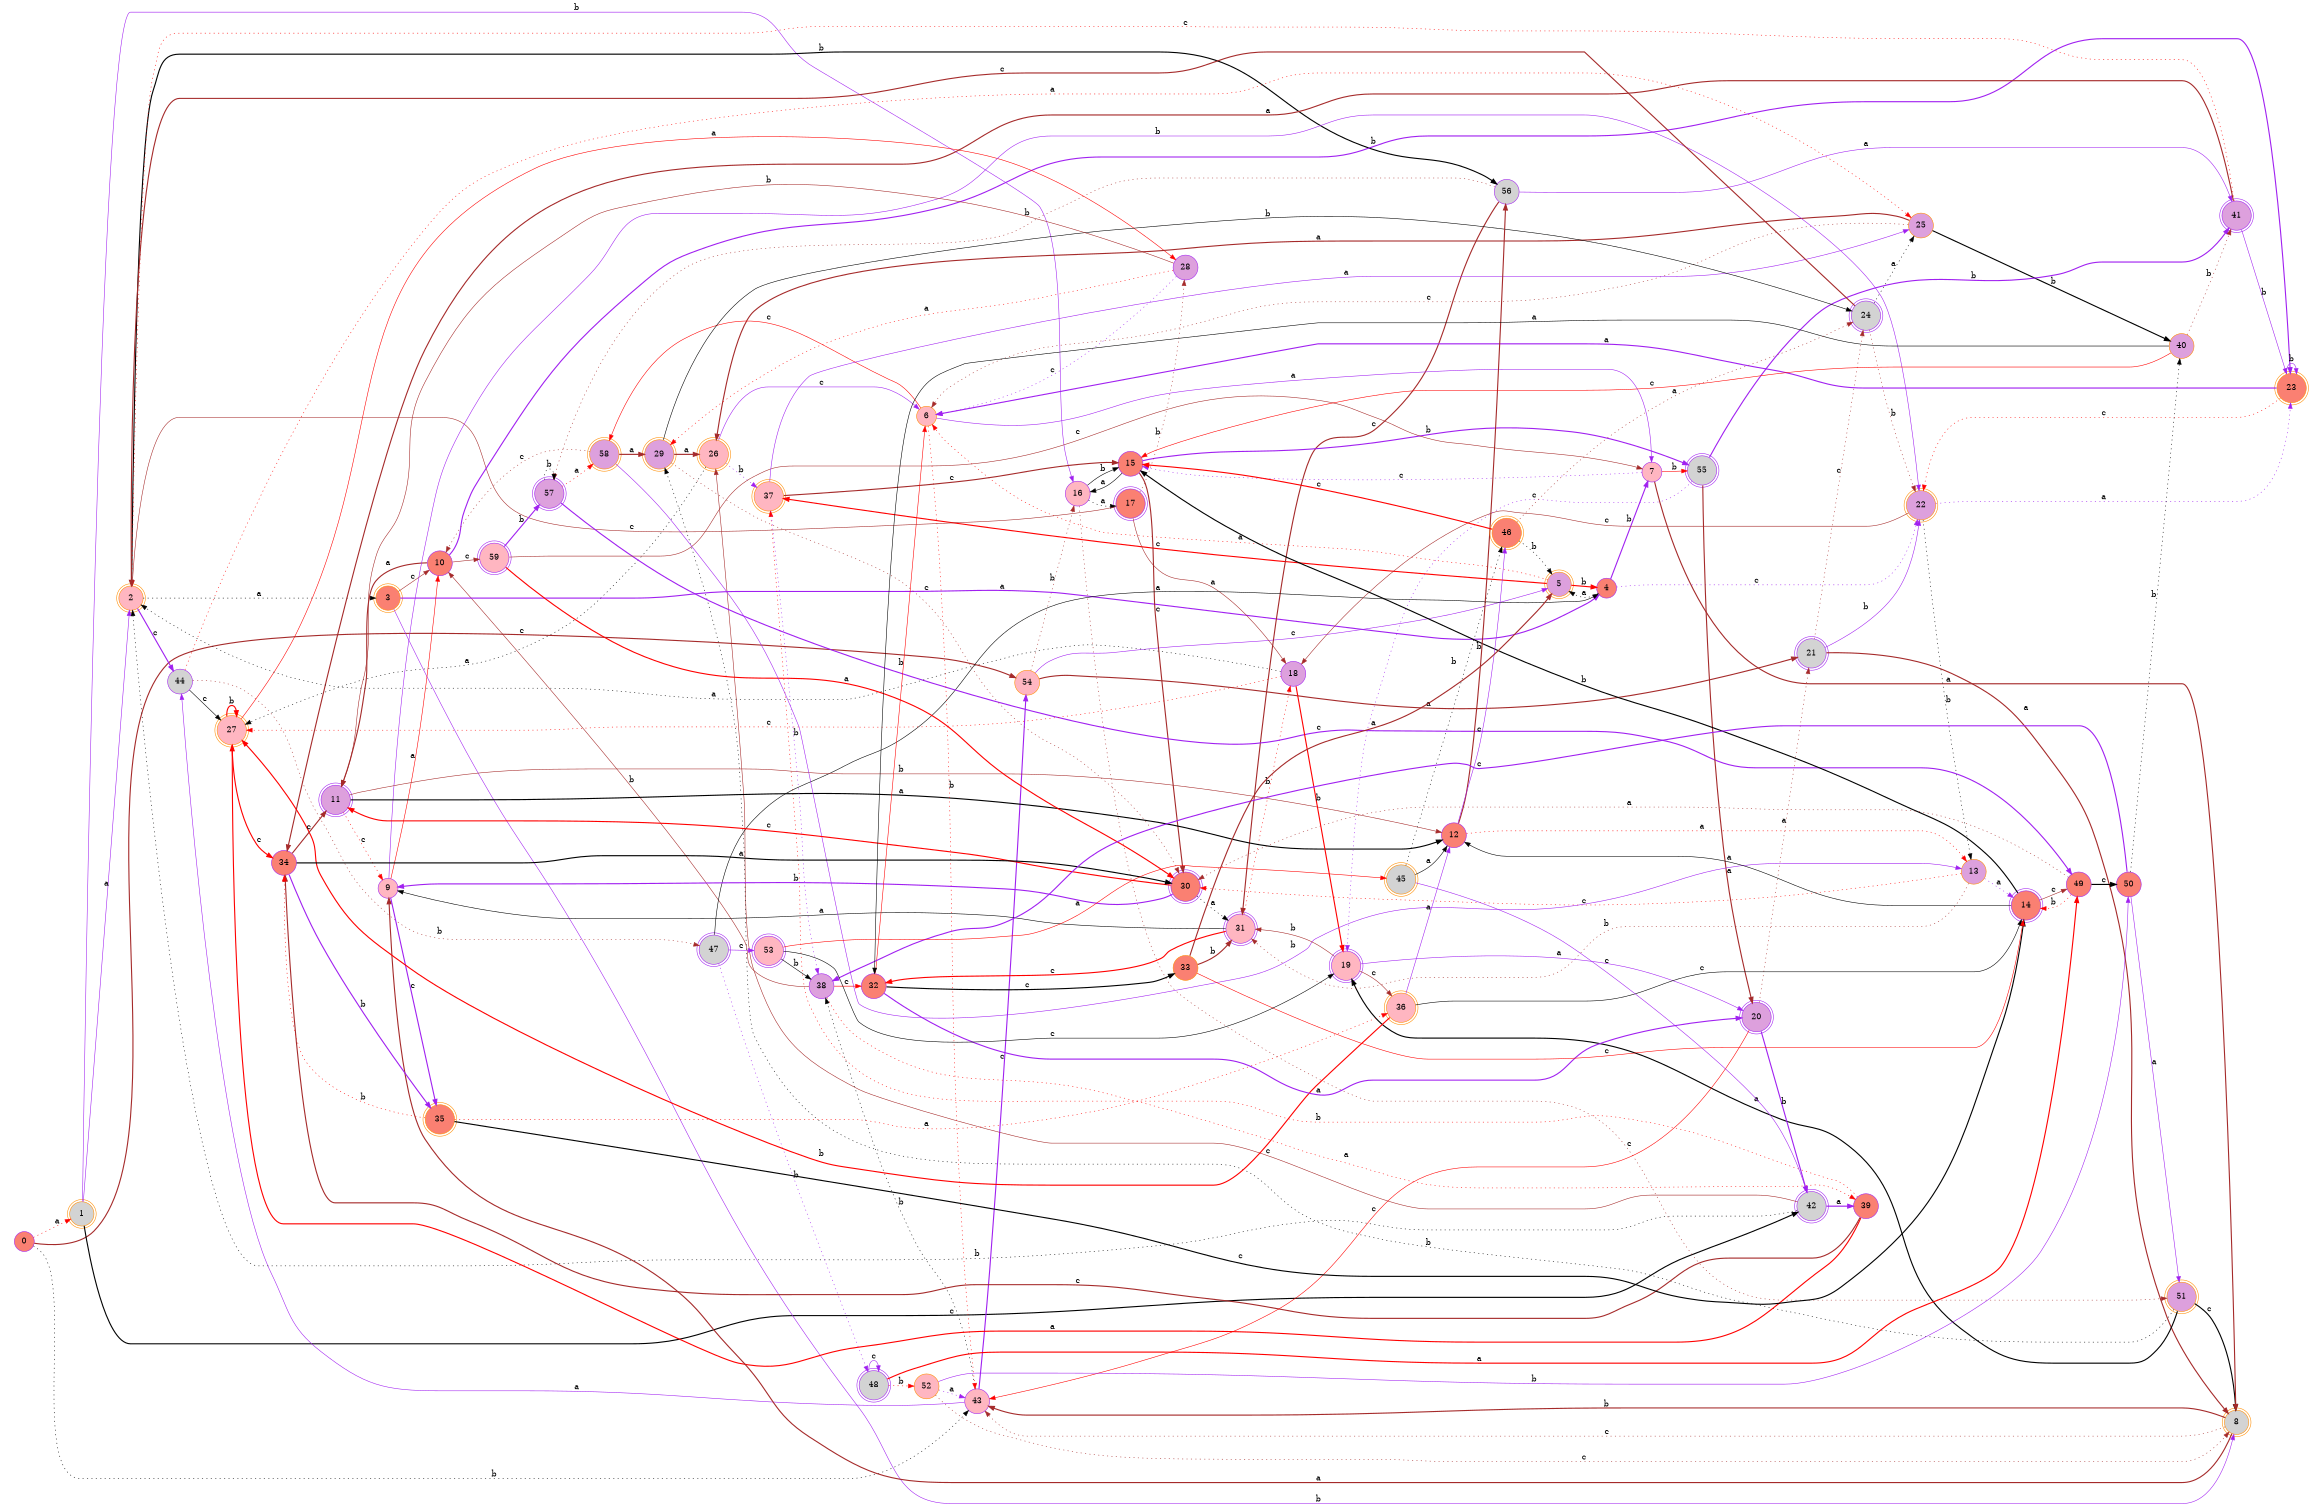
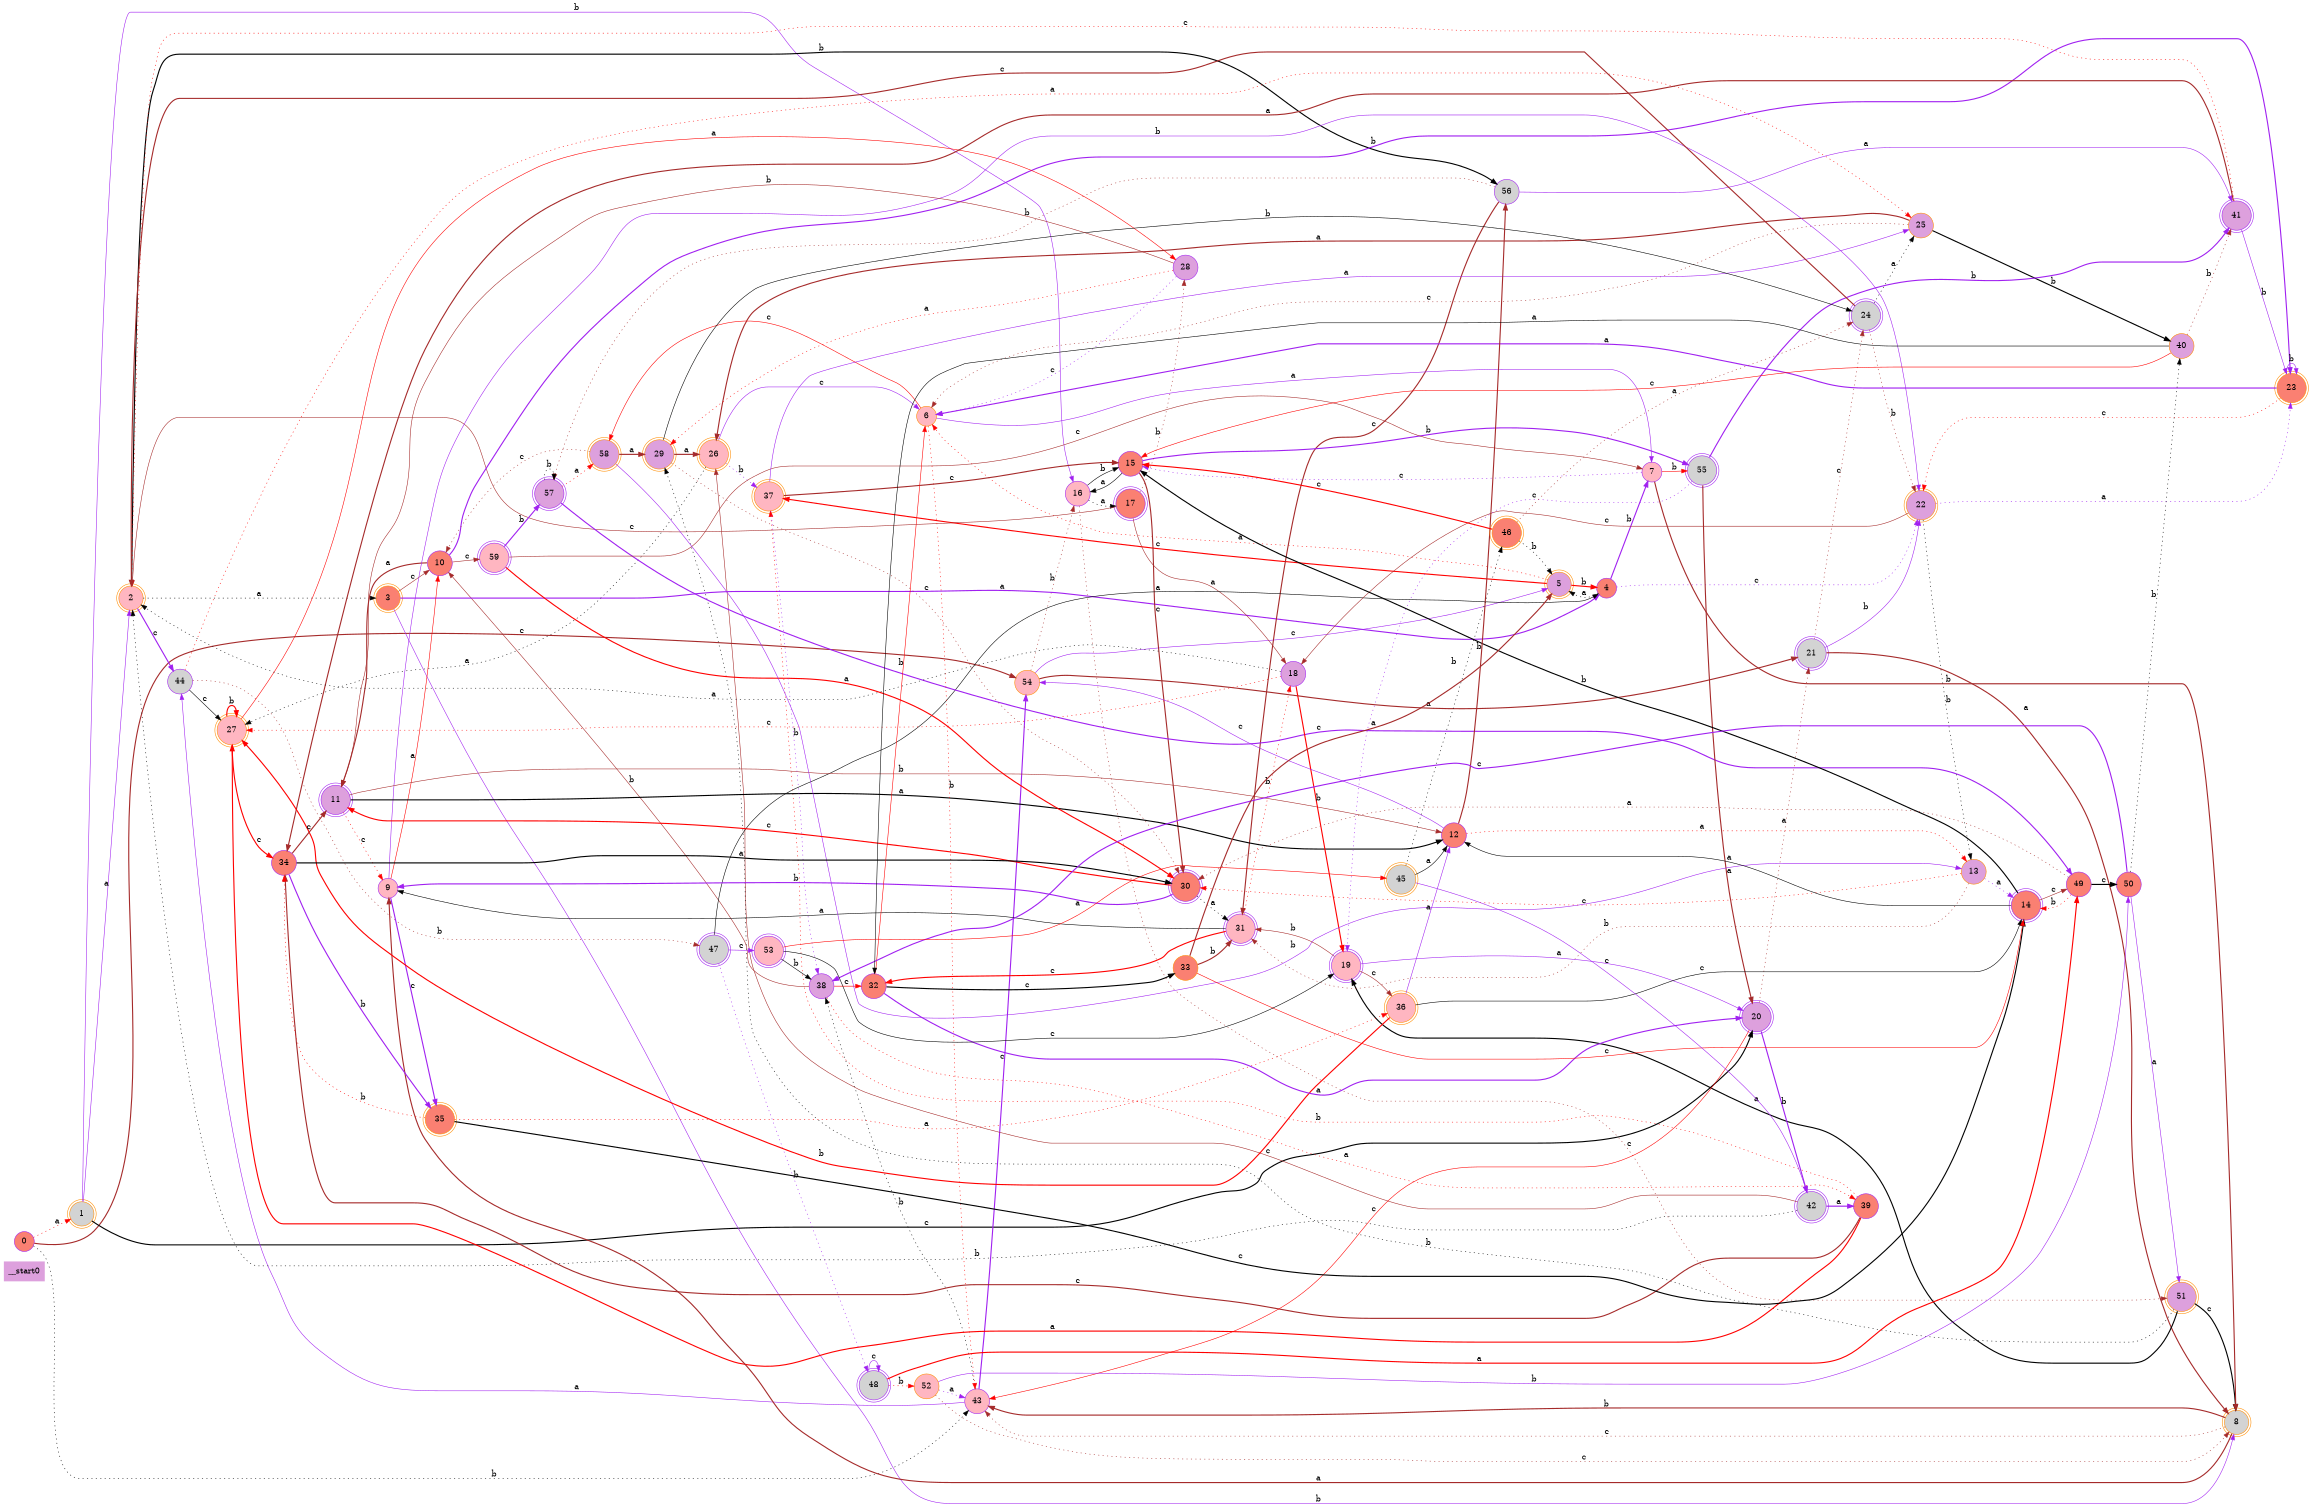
(1948, 680) -> (1948, 680)
(1489, 690) -> (1238, 737)
none -> (24, 1271)
(903, 1316) -> (947, 1227)
